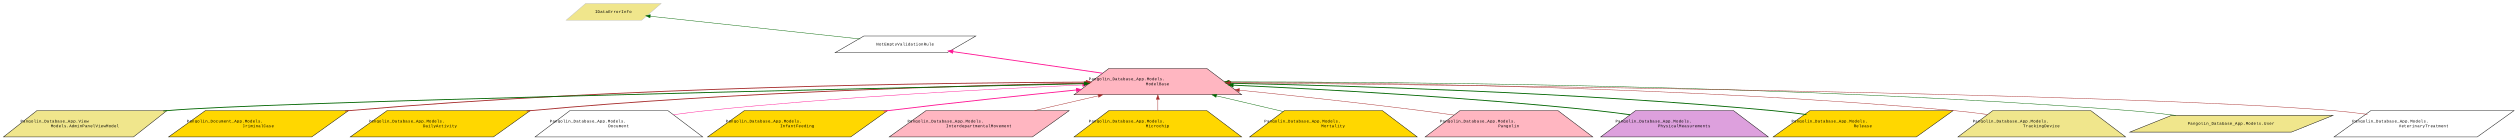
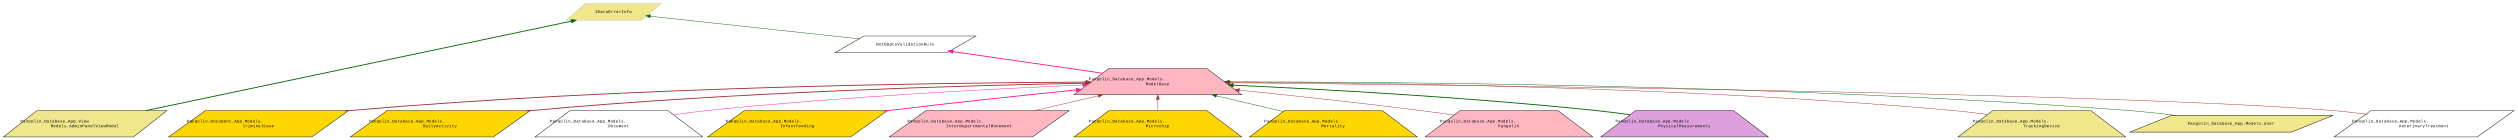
(716, 92) -> (359, 66)
(1863, 124) -> none
